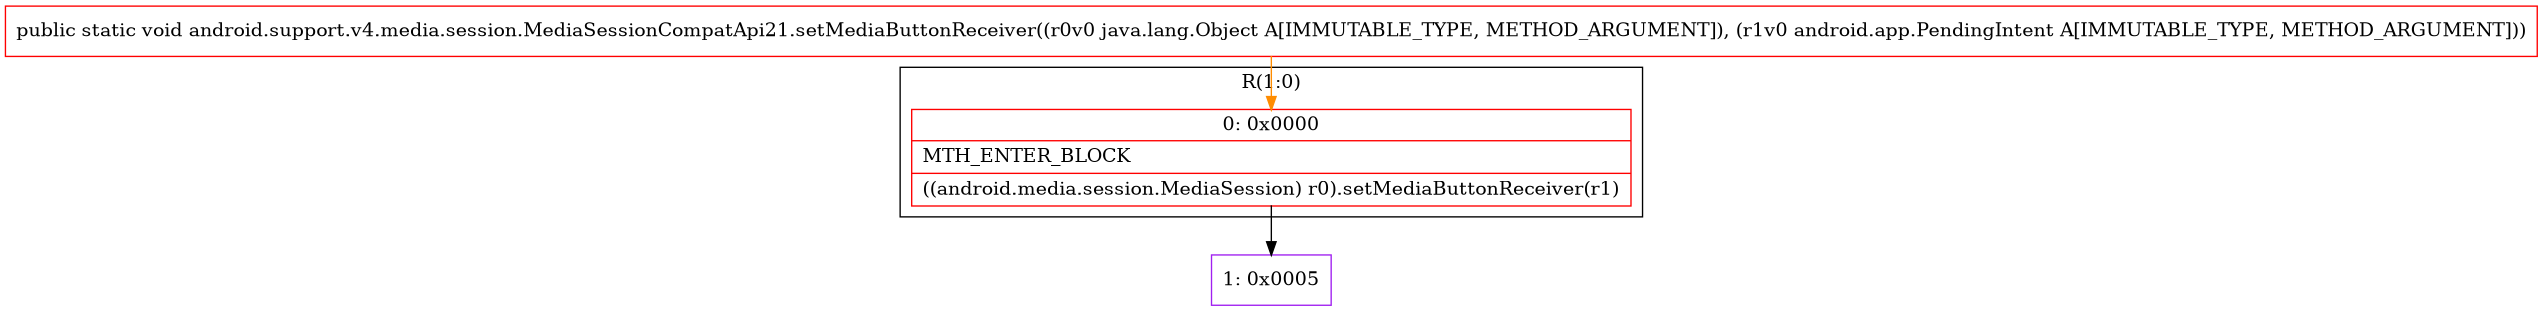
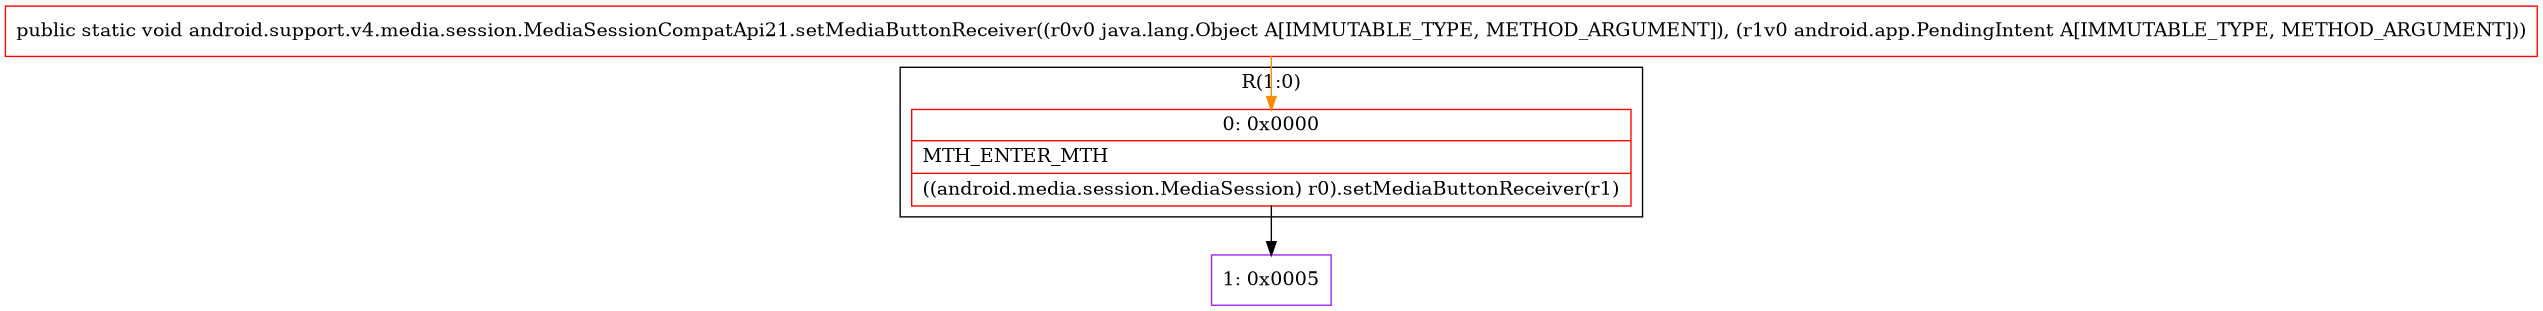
(1027, 156) -> (1016, 156)
